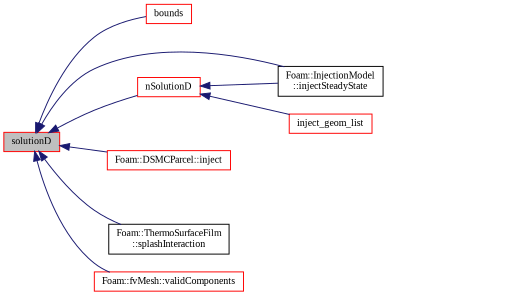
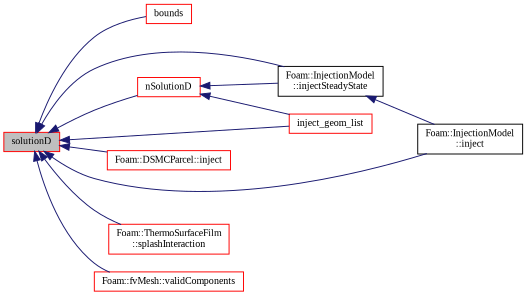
none -> (179, 133)
none -> (470, 139)
(169, 239) -> (169, 239)
